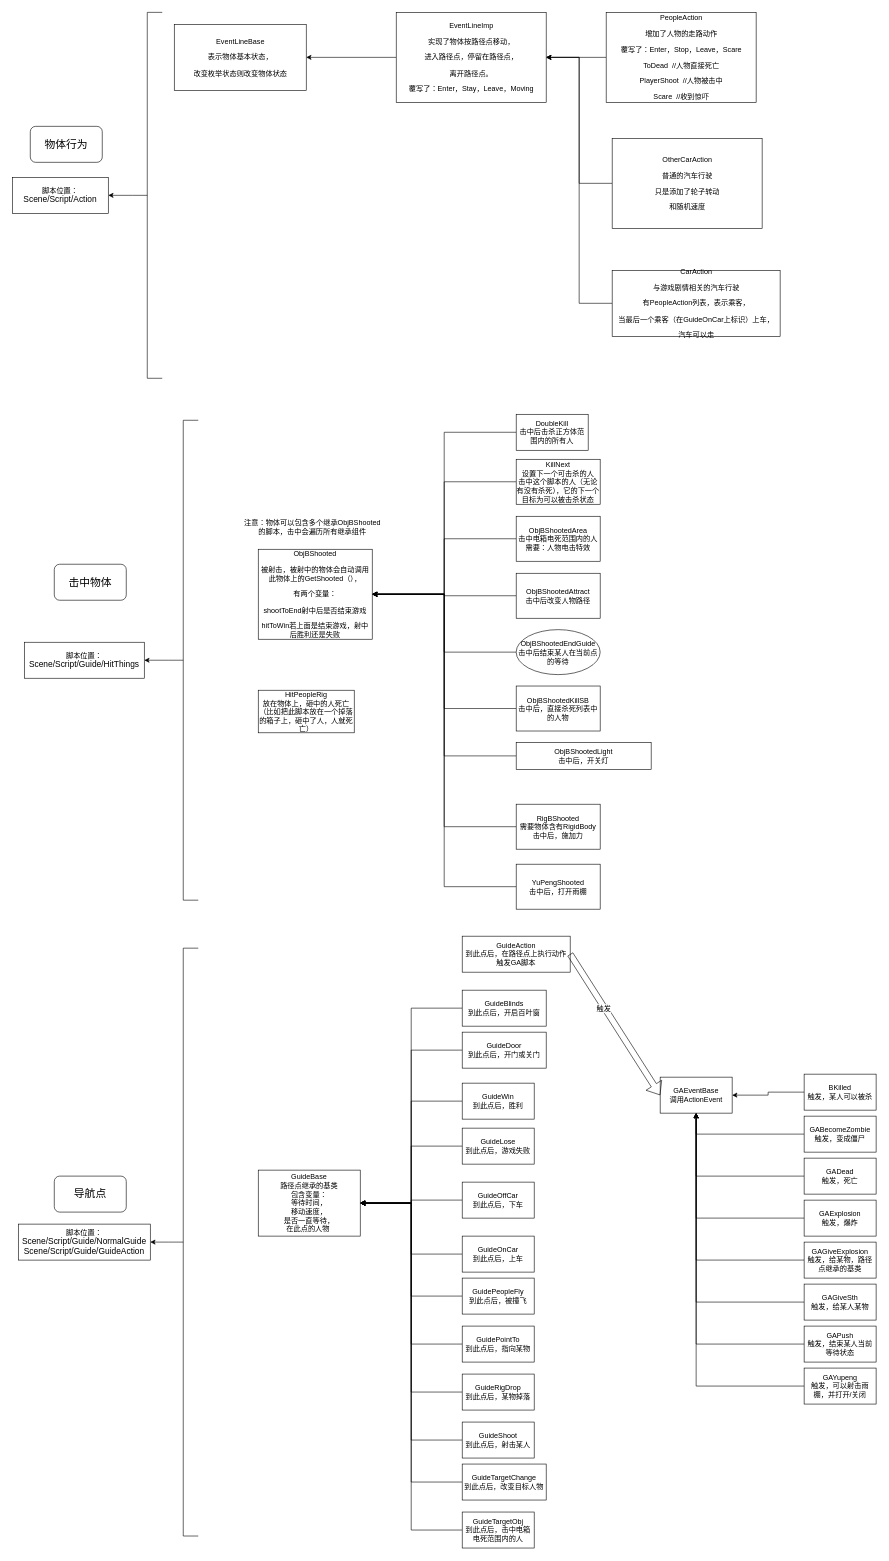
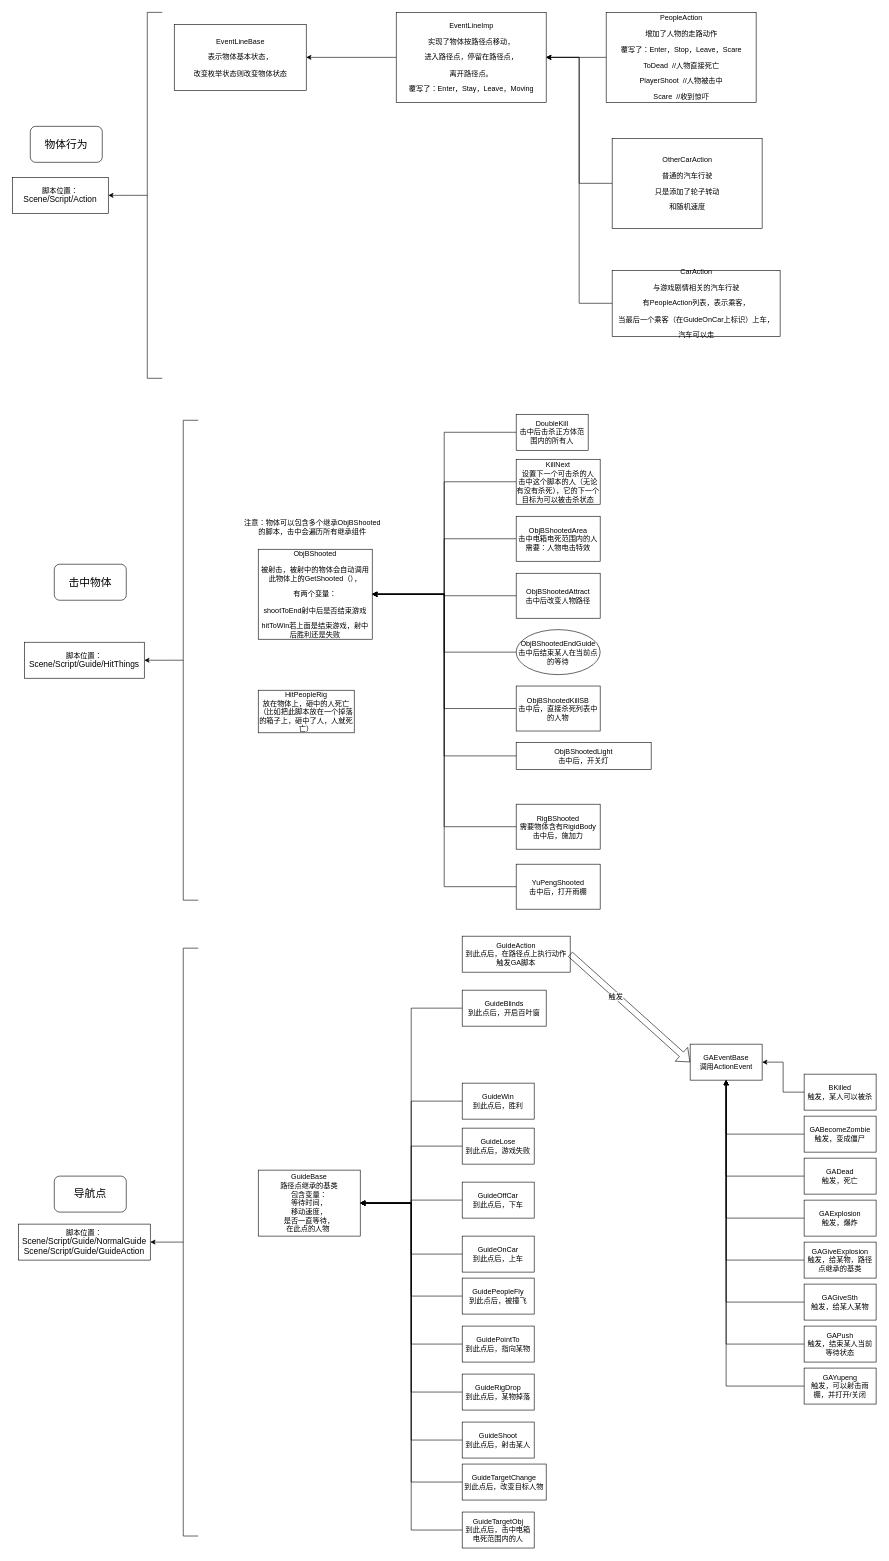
(438, 1050) -> none
(504, 1050) -> none
(696, 1095) -> (726, 1062)
